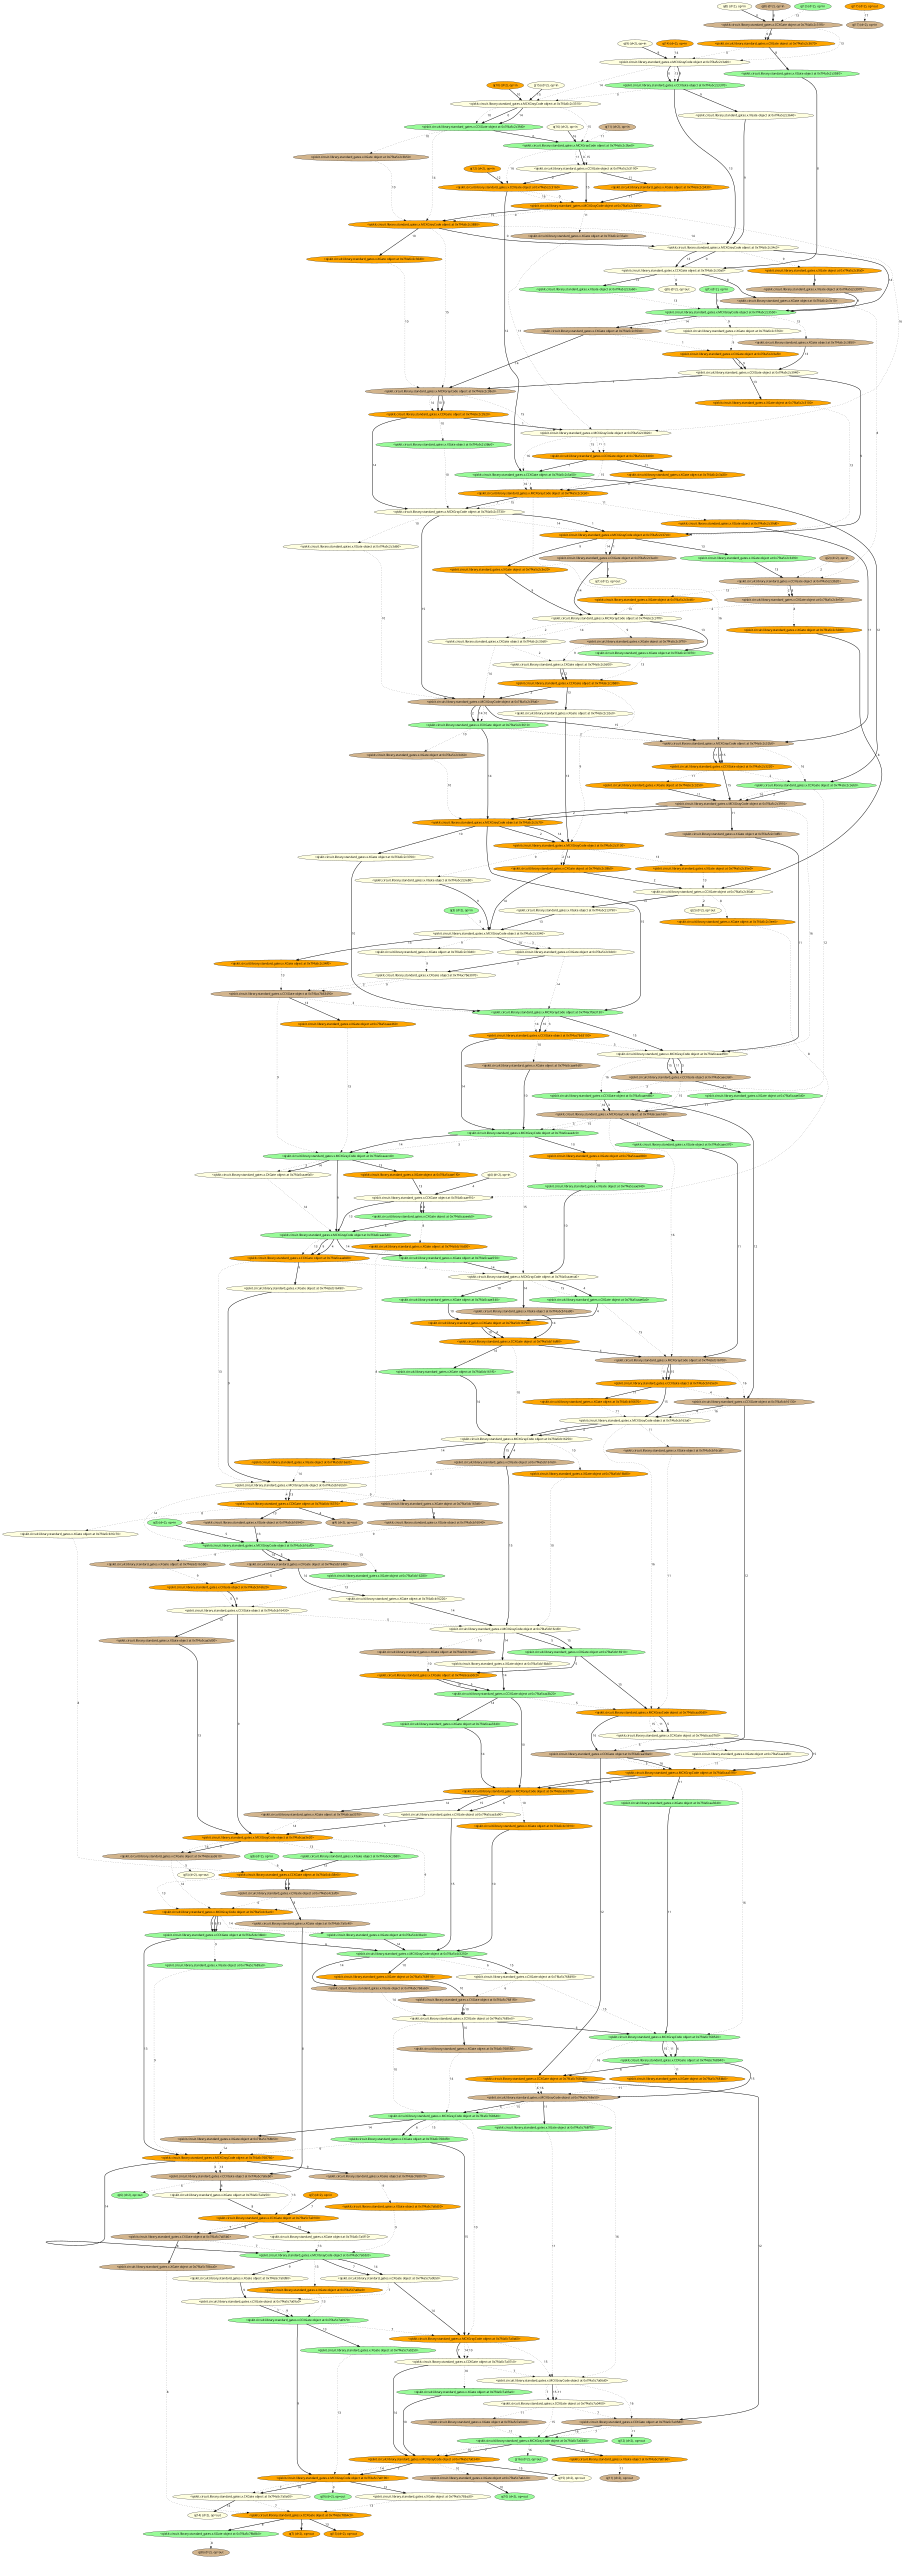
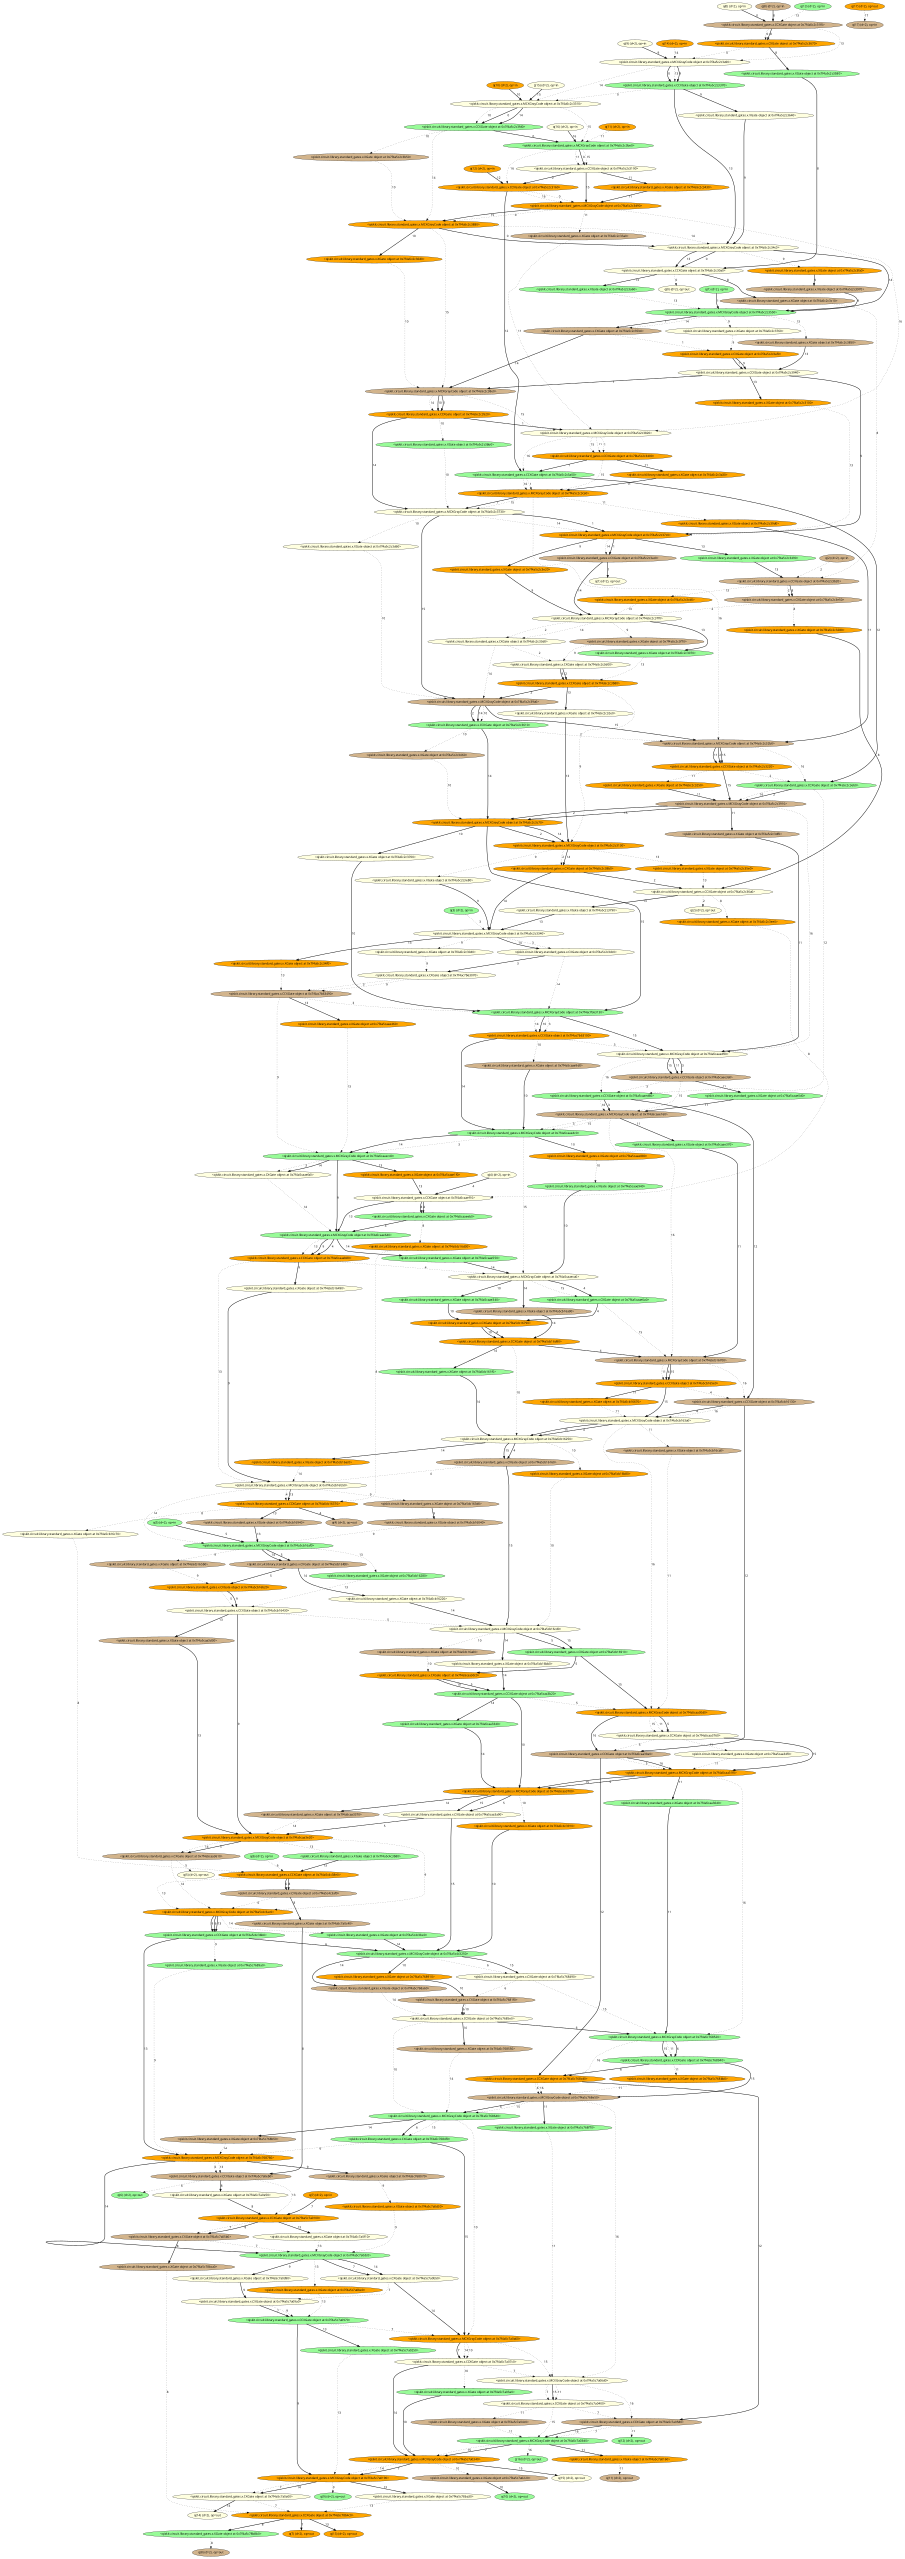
(617, 127) -> (617, 127)
